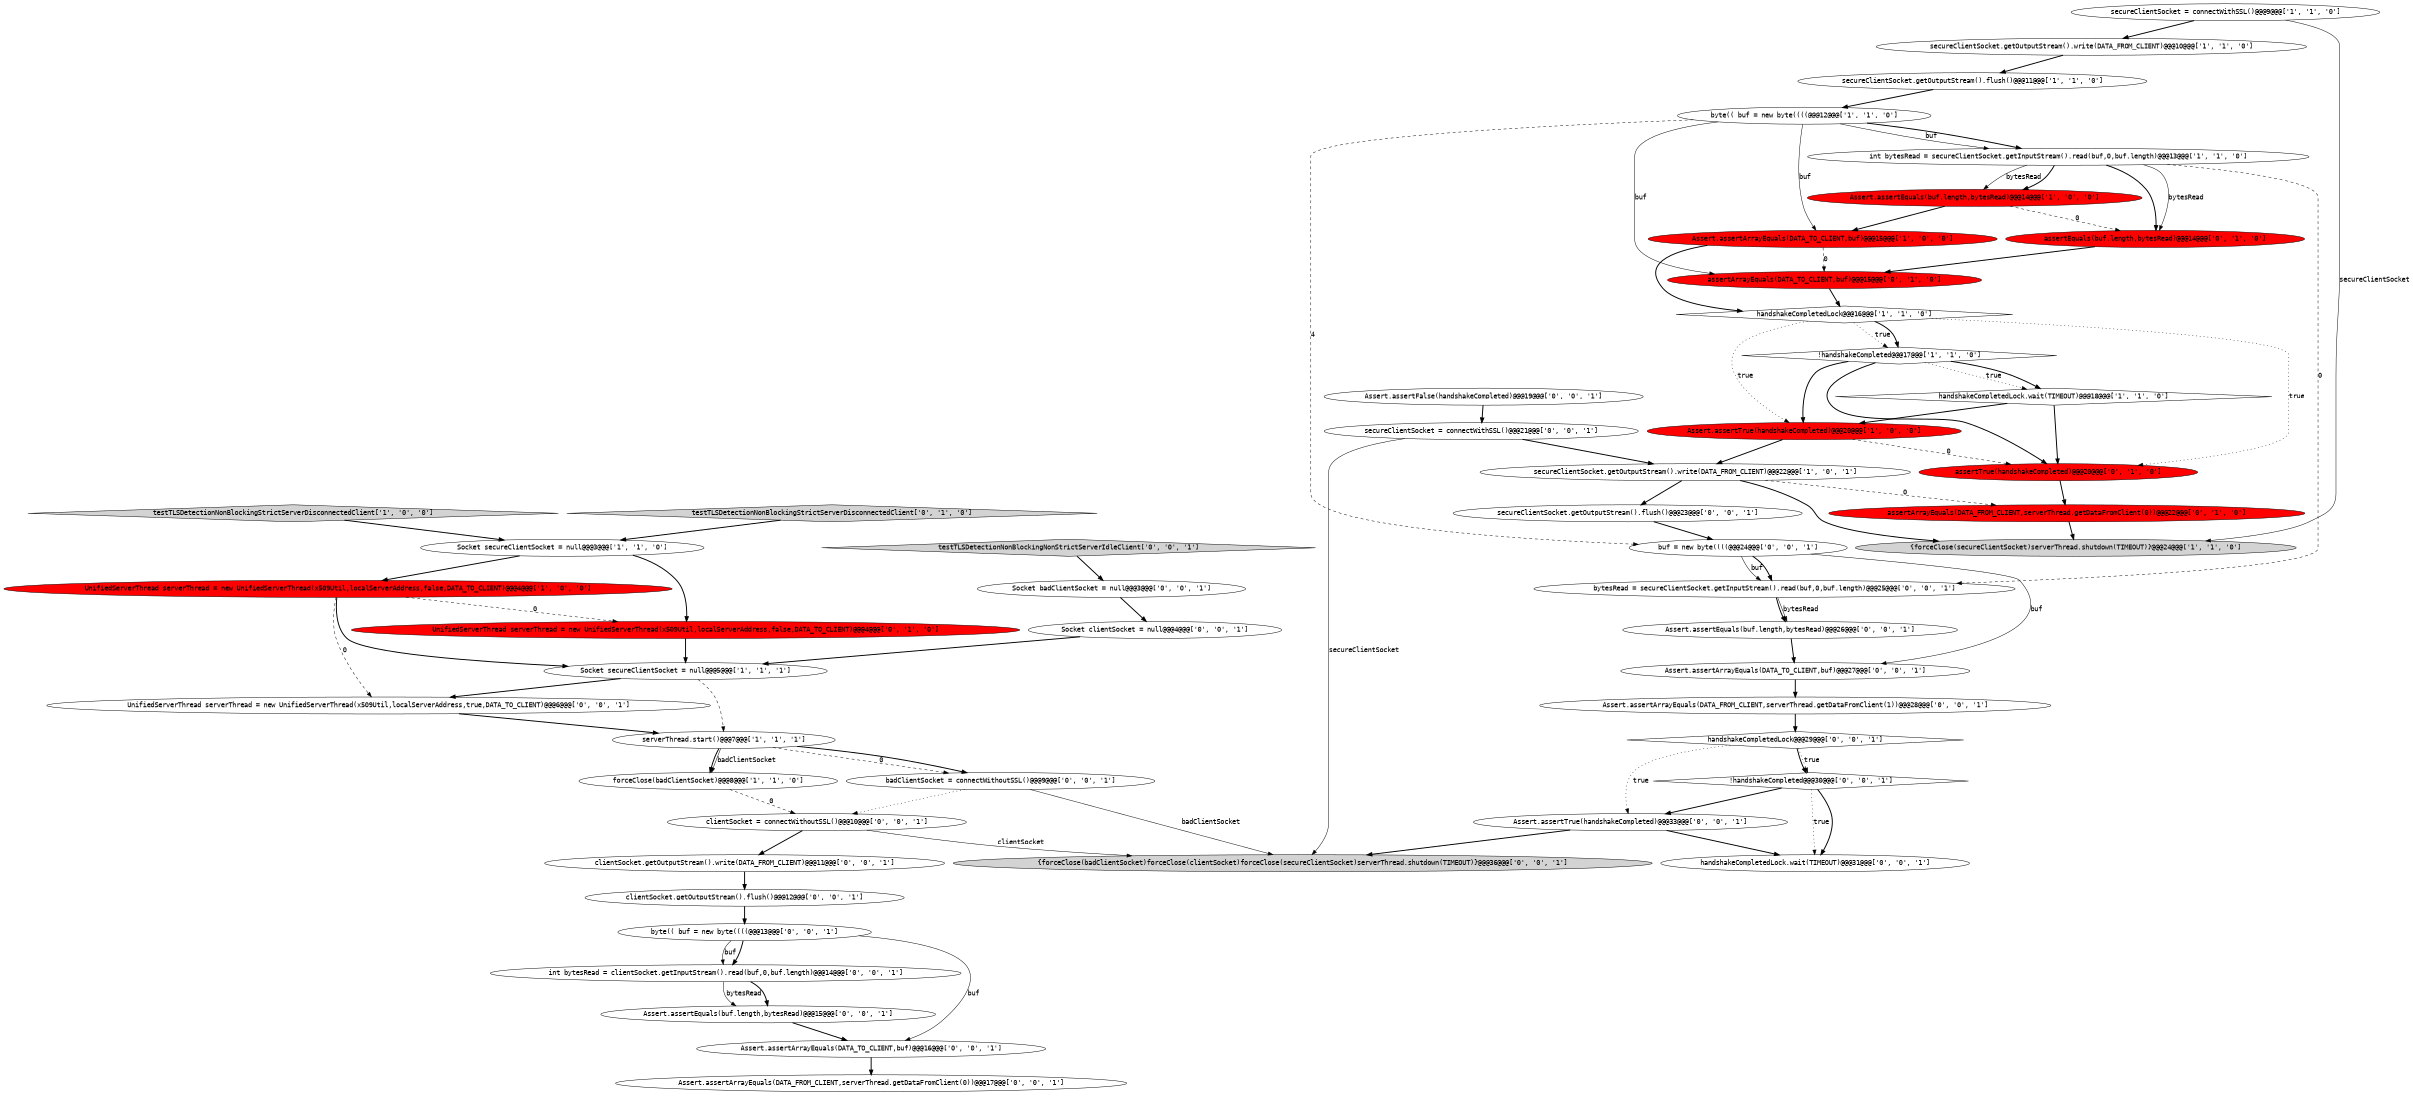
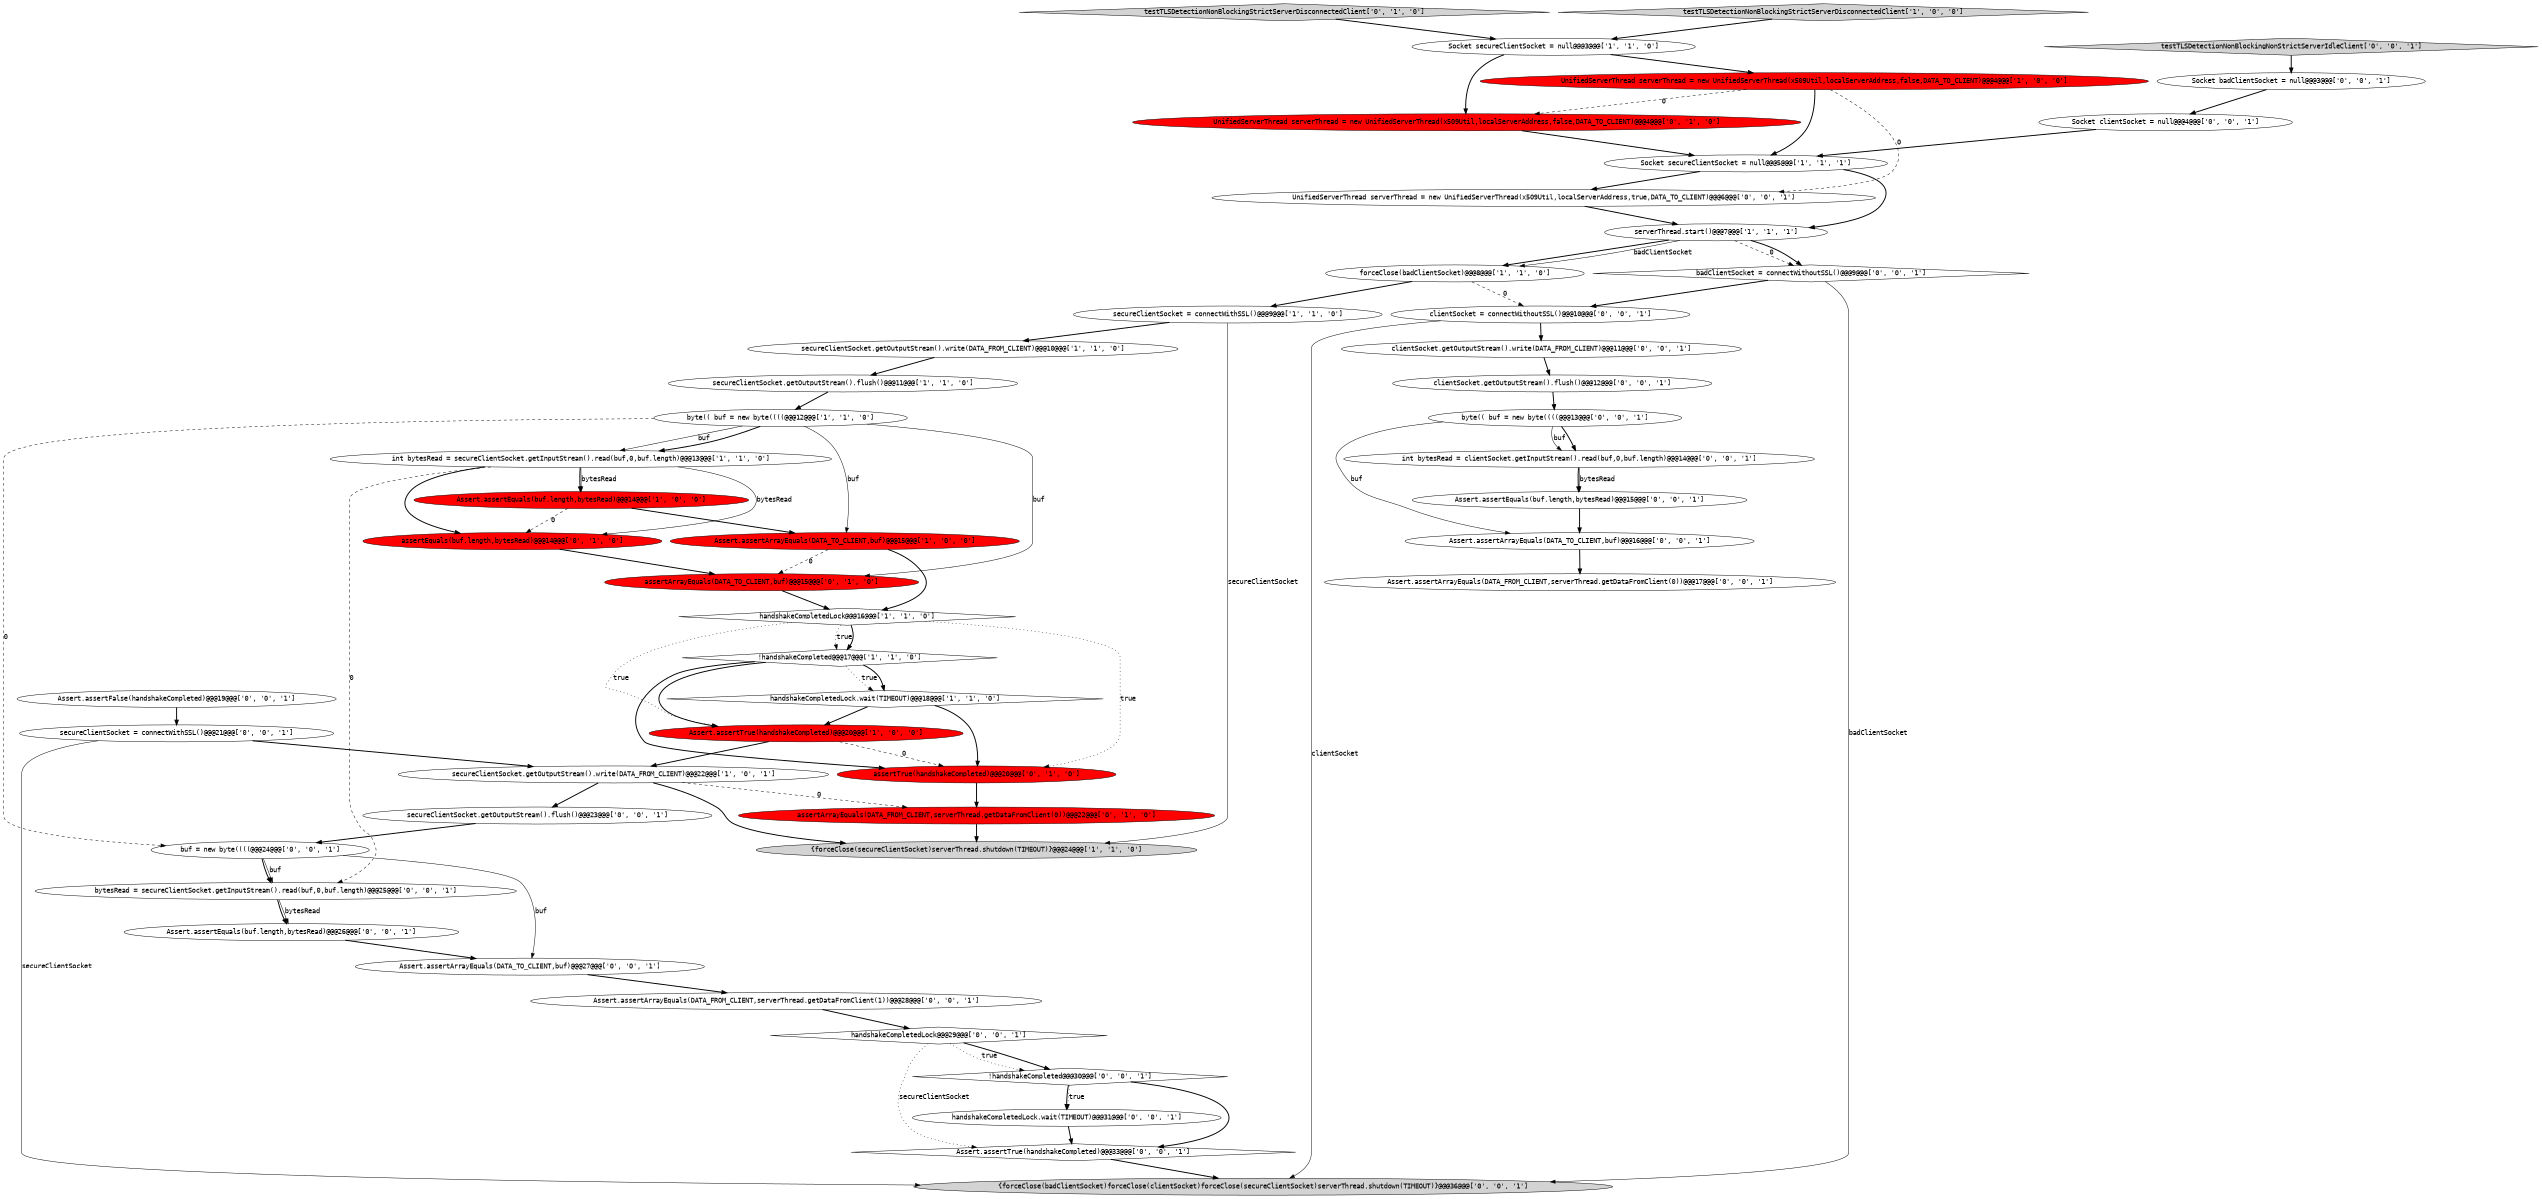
none -> (1344, 293)
(1313, 335) -> (6, 637)
(716, 700) -> (1879, 208)
(1001, 781) -> (1811, 273)
(1641, 781) -> (934, 1097)
(911, 801) -> (1682, 293)
(1630, 822) -> (1073, 1152)
(1721, 842) -> (1070, 1133)
